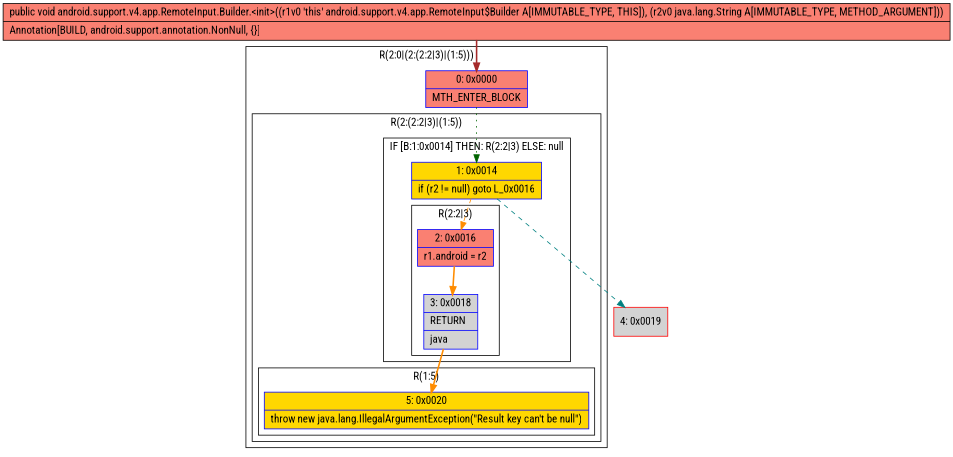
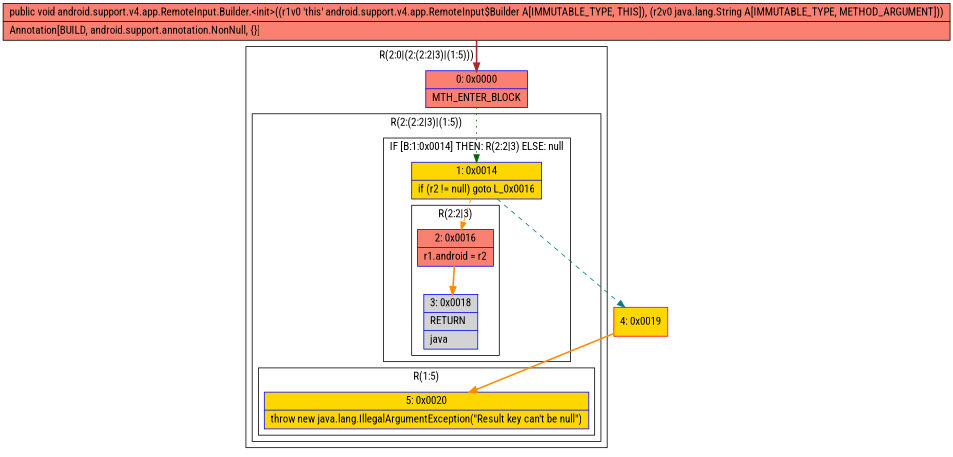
(641, 322) -> (641, 322)
(437, 373) -> (559, 356)
